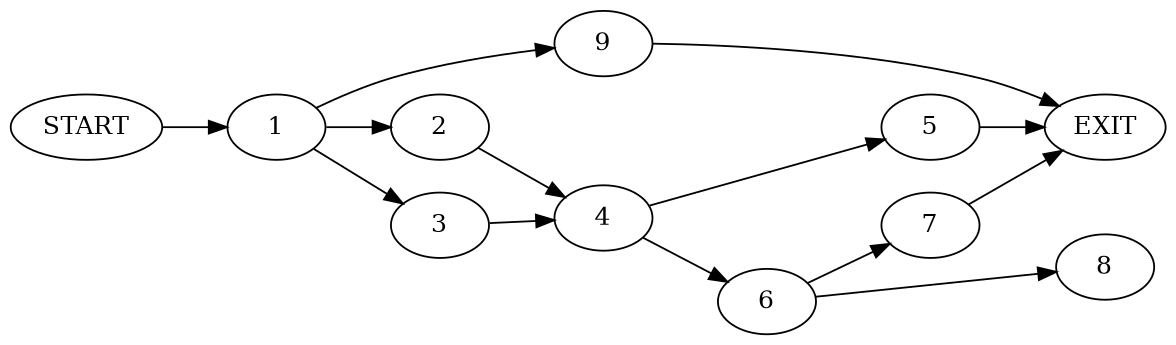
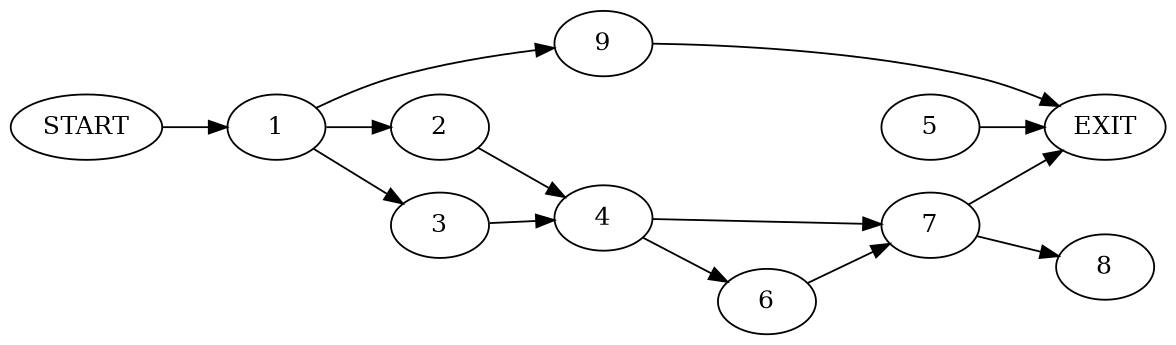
(758, 175) -> (758, 221)
(927, 285) -> (1009, 244)
